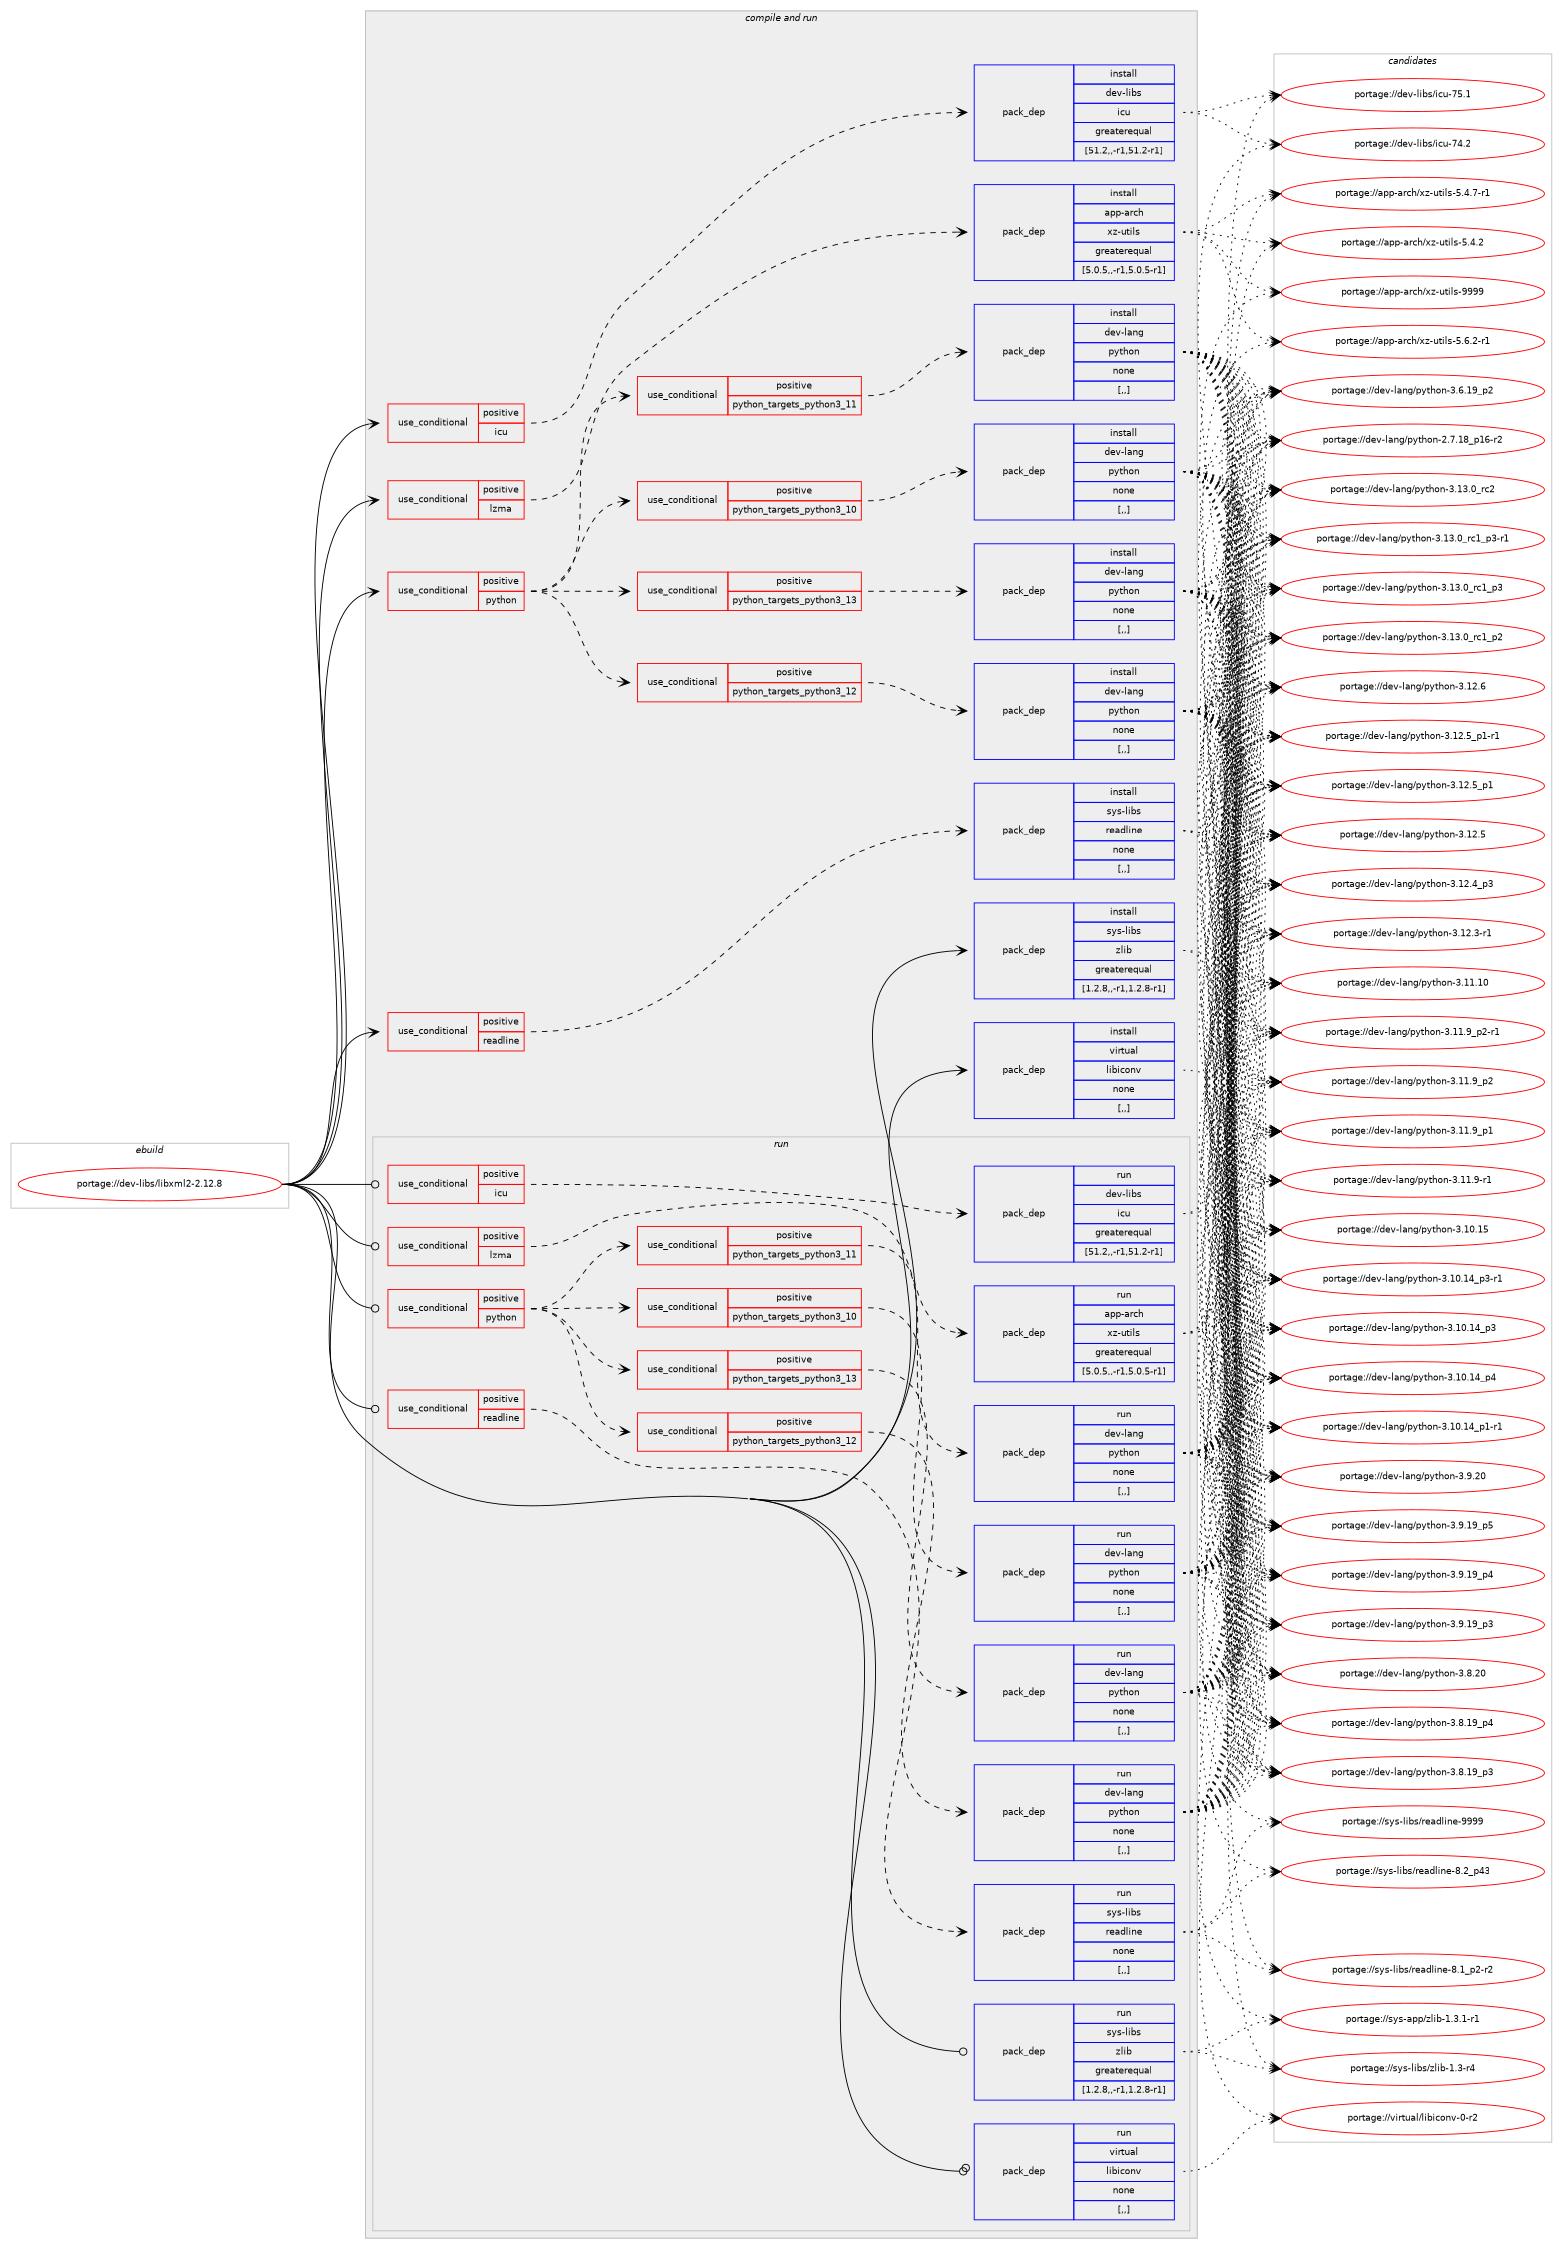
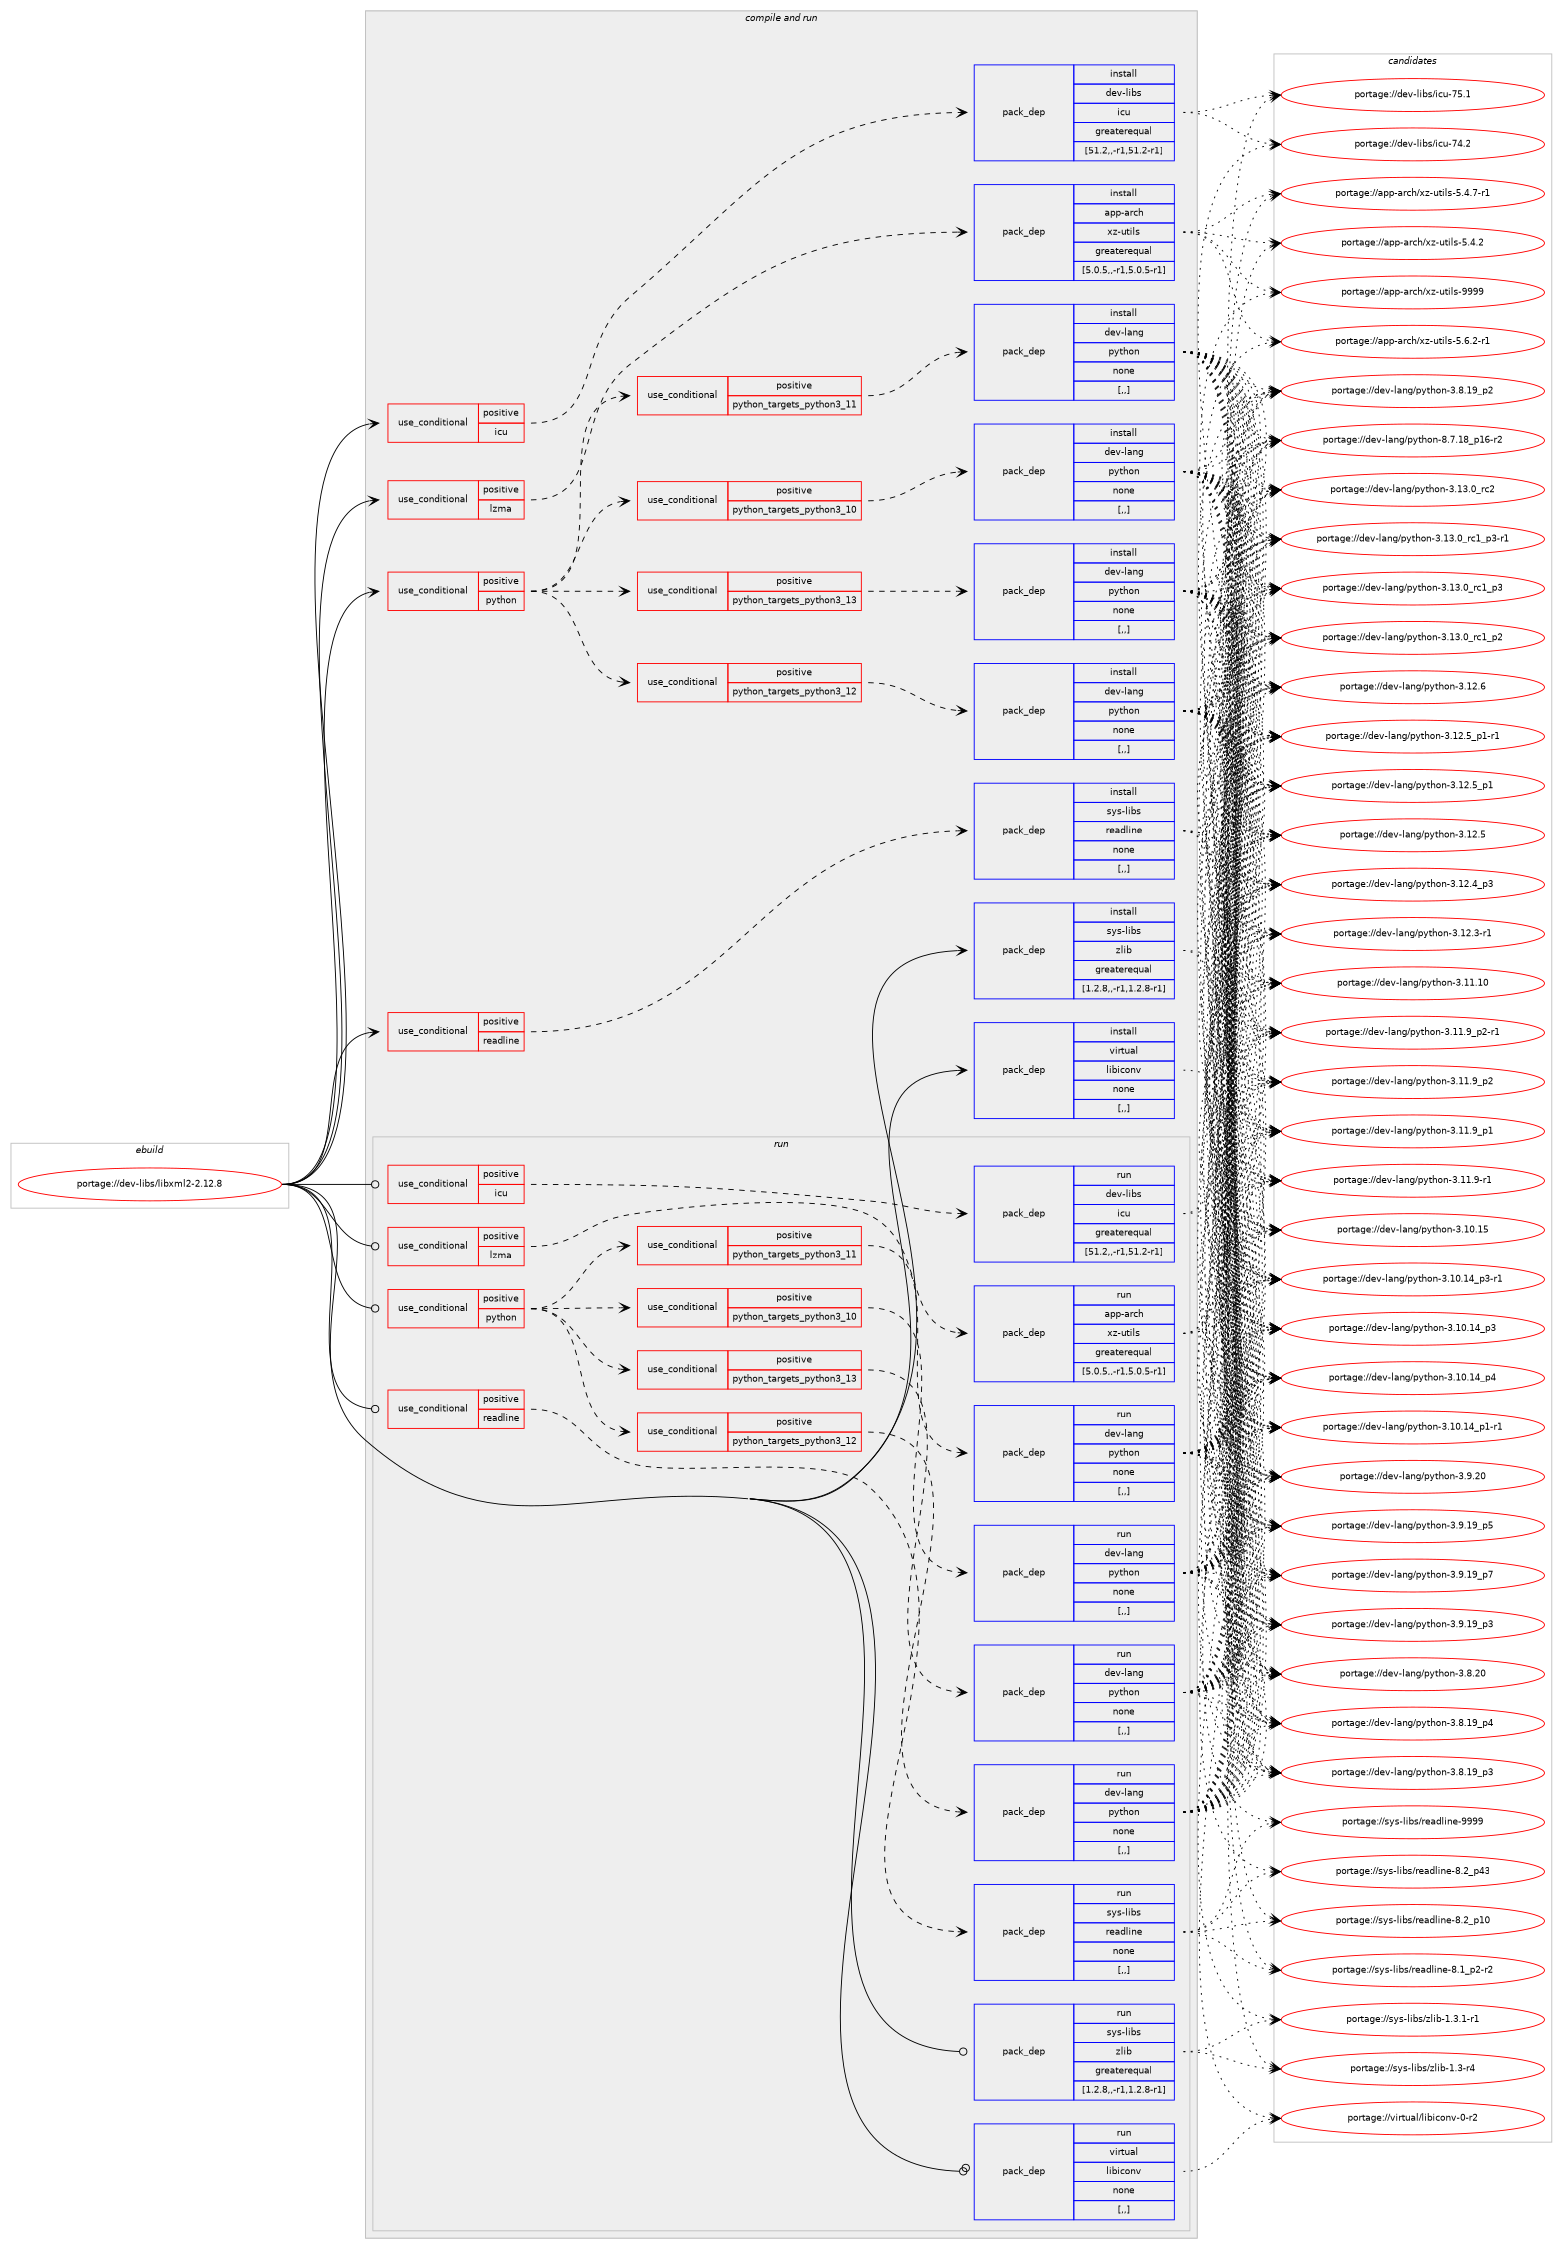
(1413, 391) -> (1413, 391)
(1413, 440) -> (1413, 440)
(1413, 1576) -> (1413, 1576)
none -> (1413, 1921)
(1413, 2020) -> (1413, 2020)
